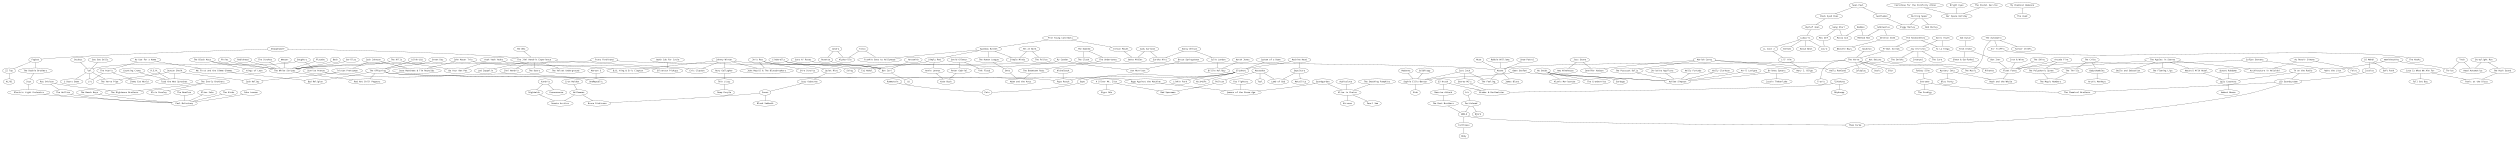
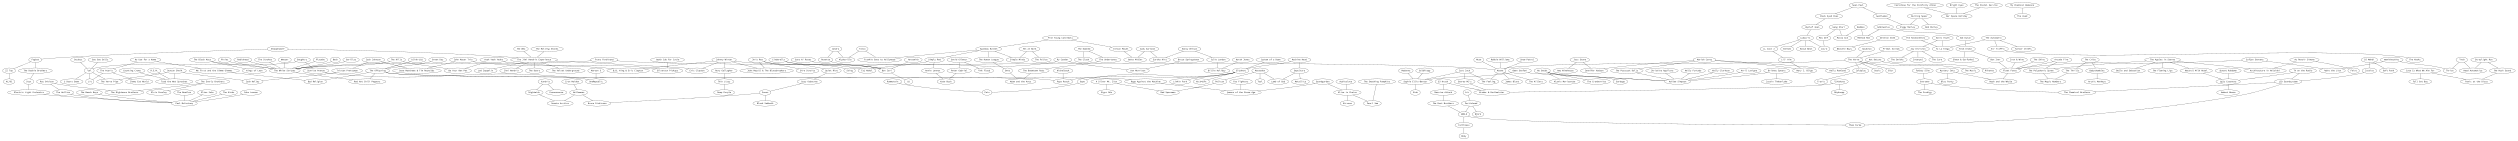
(1886, 33) -> (1925, 32)
(1903, 43) -> none
none -> (547, 49)
(1983, 54) -> (1968, 43)
(1828, 65) -> (1840, 76)
none -> (1536, 82)
(1362, 87) -> (1375, 92)
